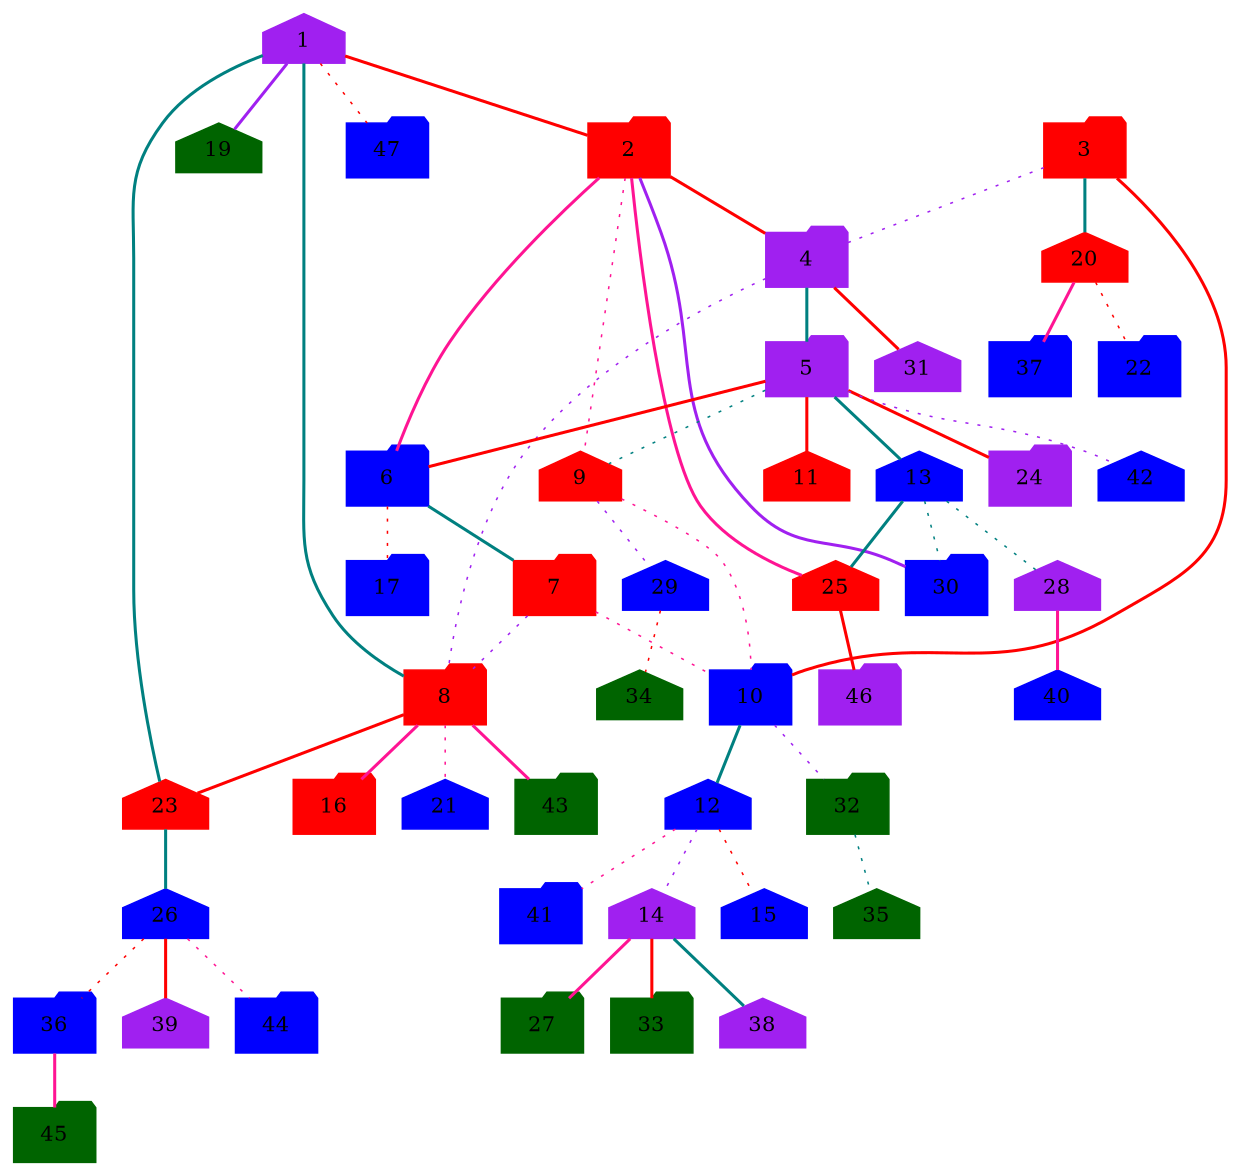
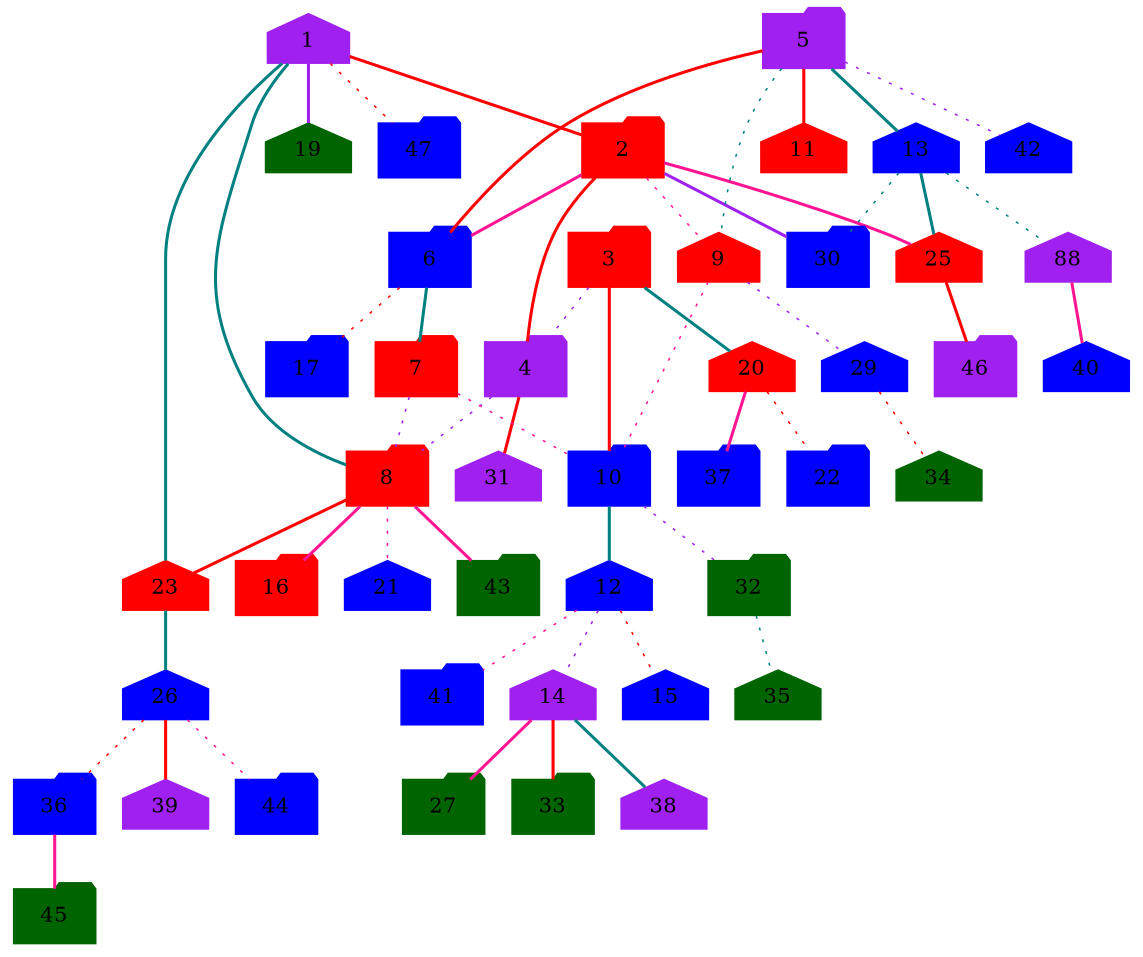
(807, 315) -> none
(1030, 479) -> none
(1058, 588) -> (1068, 260)
